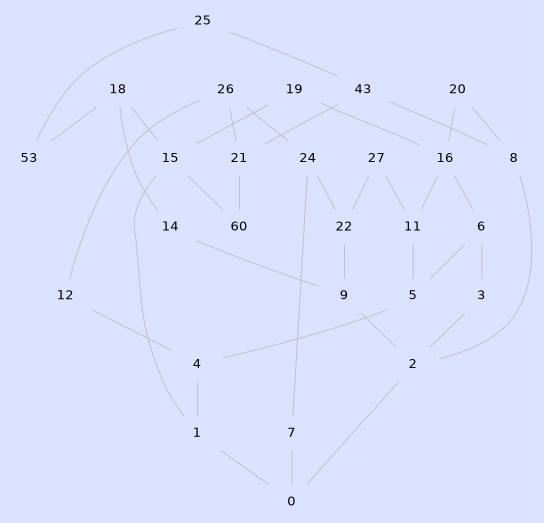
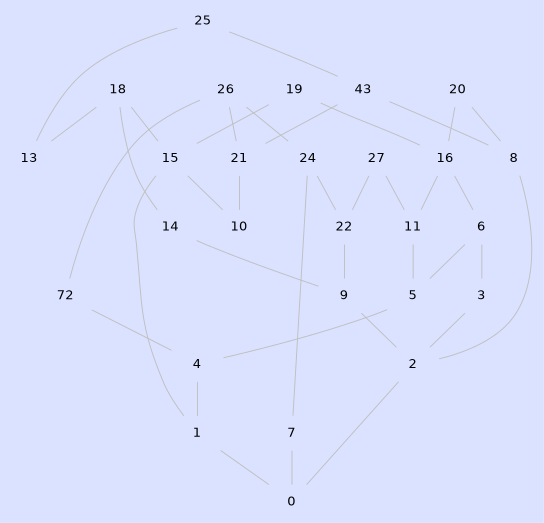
(30, 158) -> (30, 158)
(239, 227) -> (239, 227)
(66, 296) -> (66, 296)
